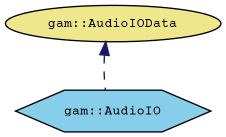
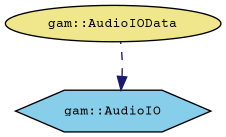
(104, 73) -> (122, 59)
